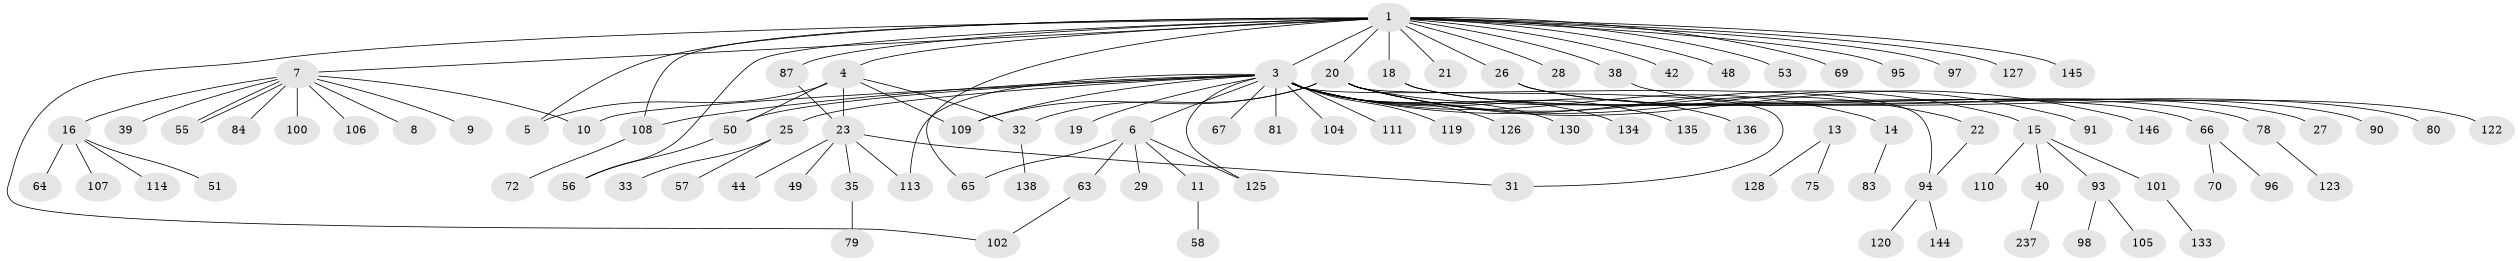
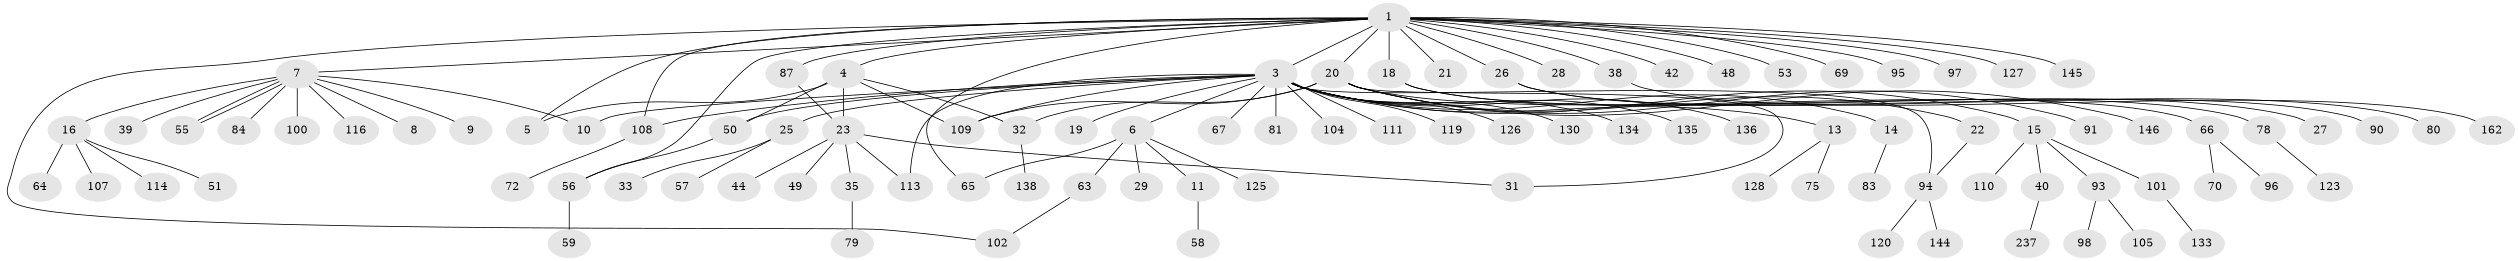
(1188, 122) -> (1553, 110)
(356, 130) -> (356, 130)
(2492, 130) -> (2492, 130)
none -> (569, 244)
